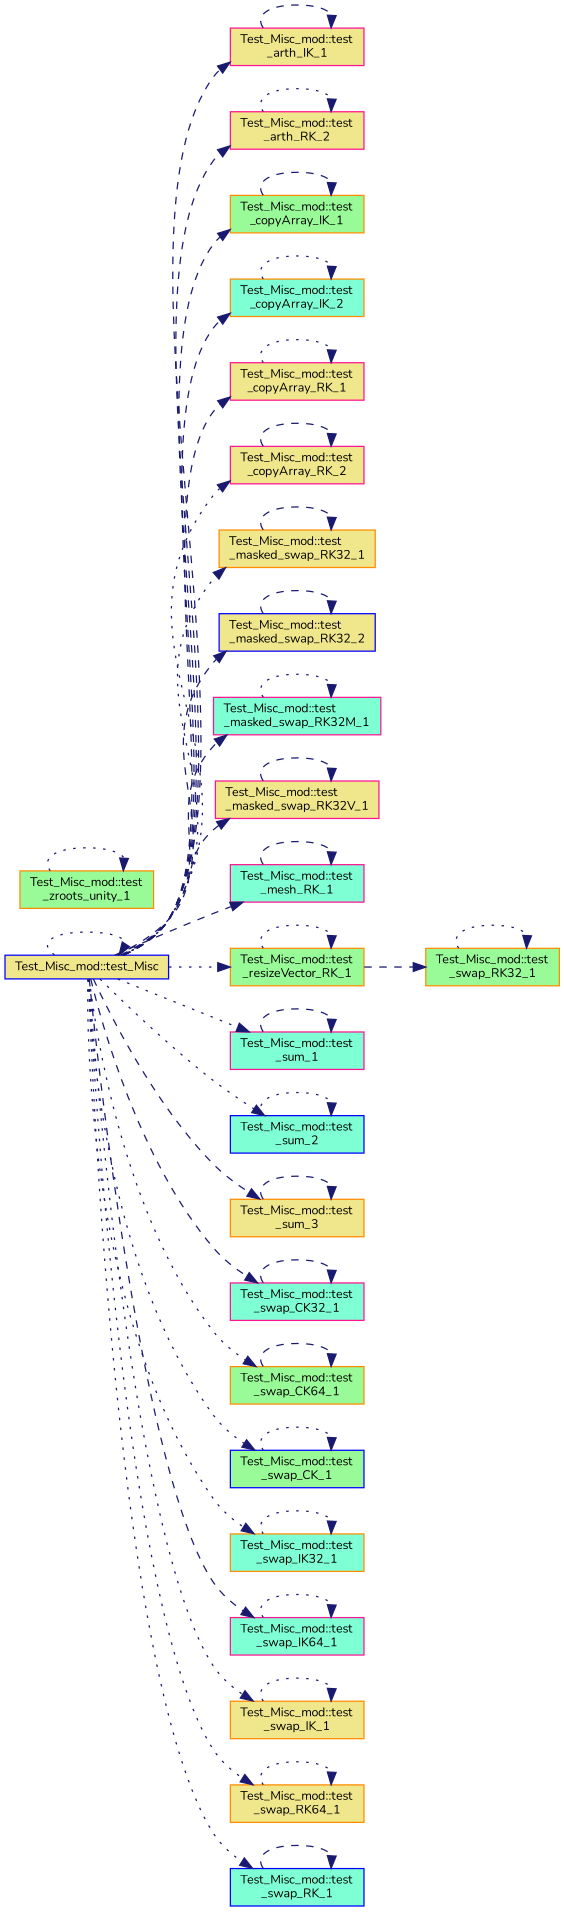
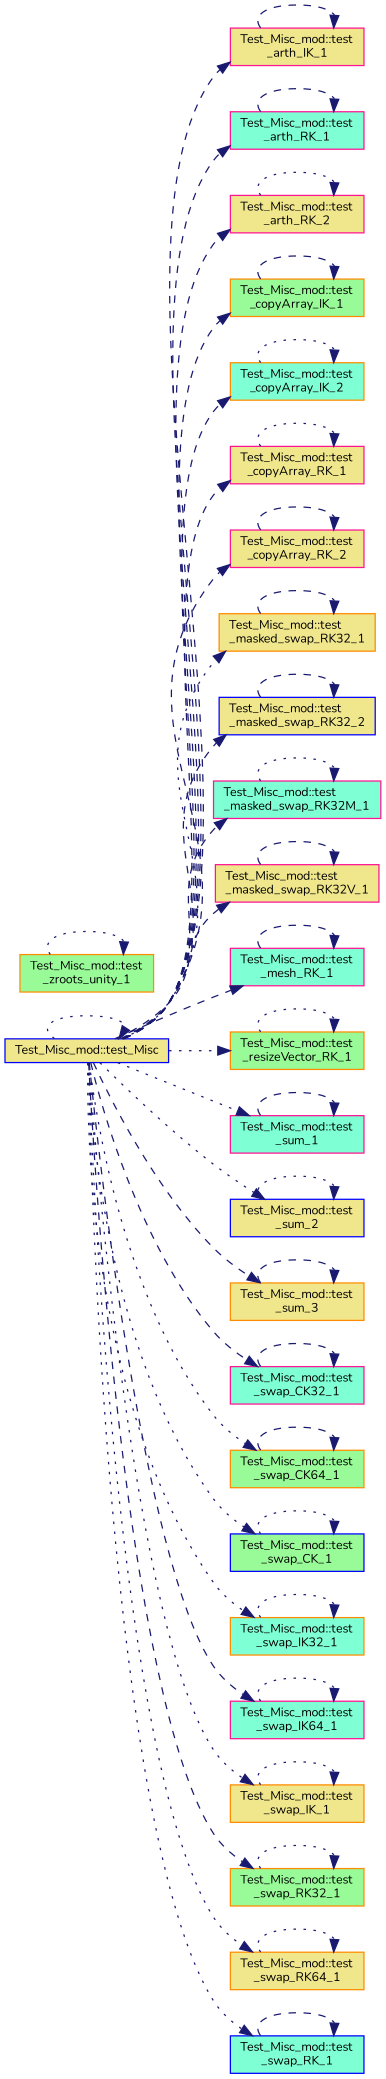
none -> (297, 130)
(174, 643) -> (174, 726)
(389, 967) -> (126, 1474)
(297, 1134) -> (297, 1218)
